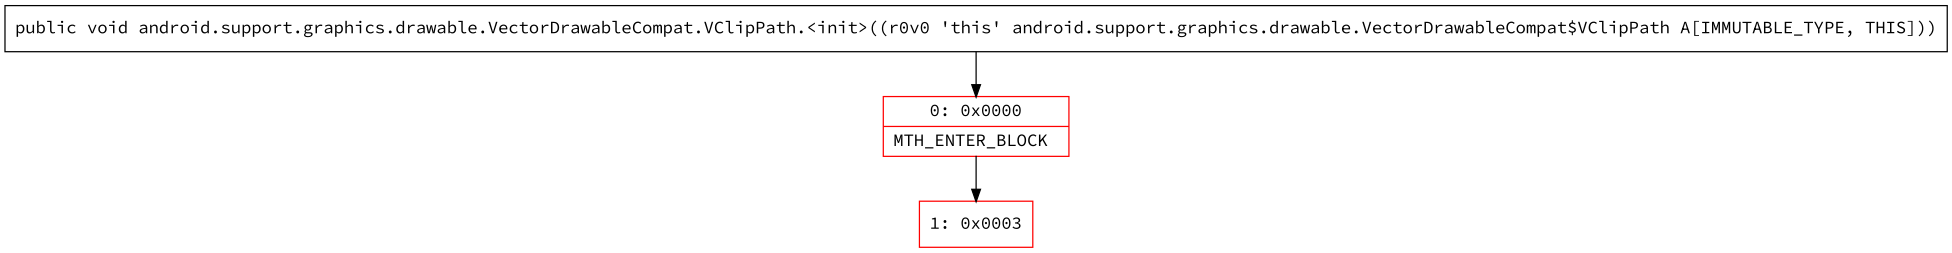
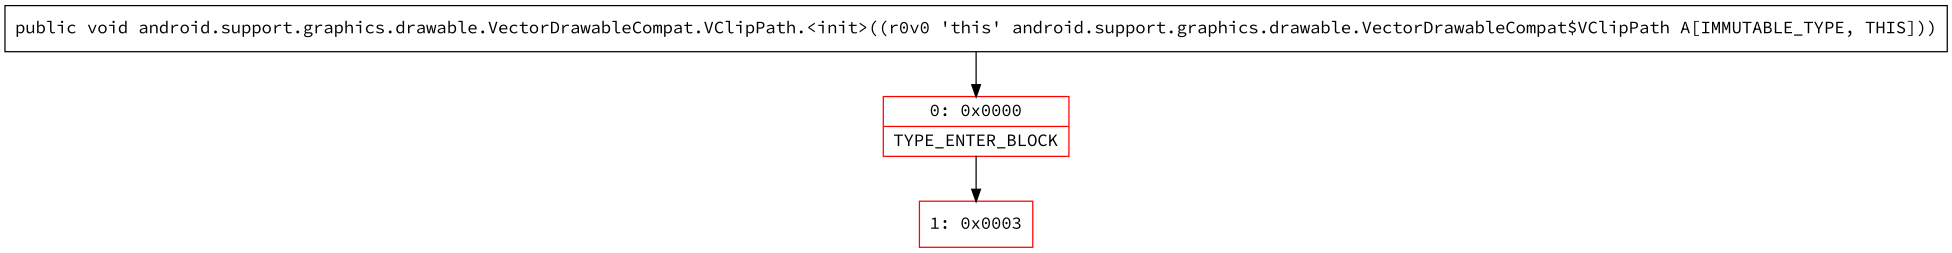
(971, 141) -> (976, 141)
